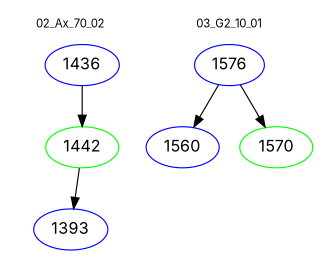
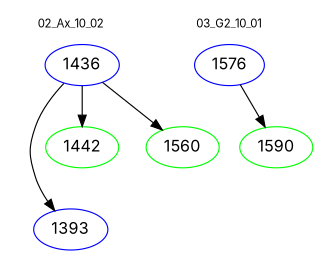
(71, 25) -> (71, 25)
(209, 101) -> (120, 97)
(183, 147) -> (183, 147)
(276, 147) -> (276, 147)
(77, 183) -> (32, 139)
